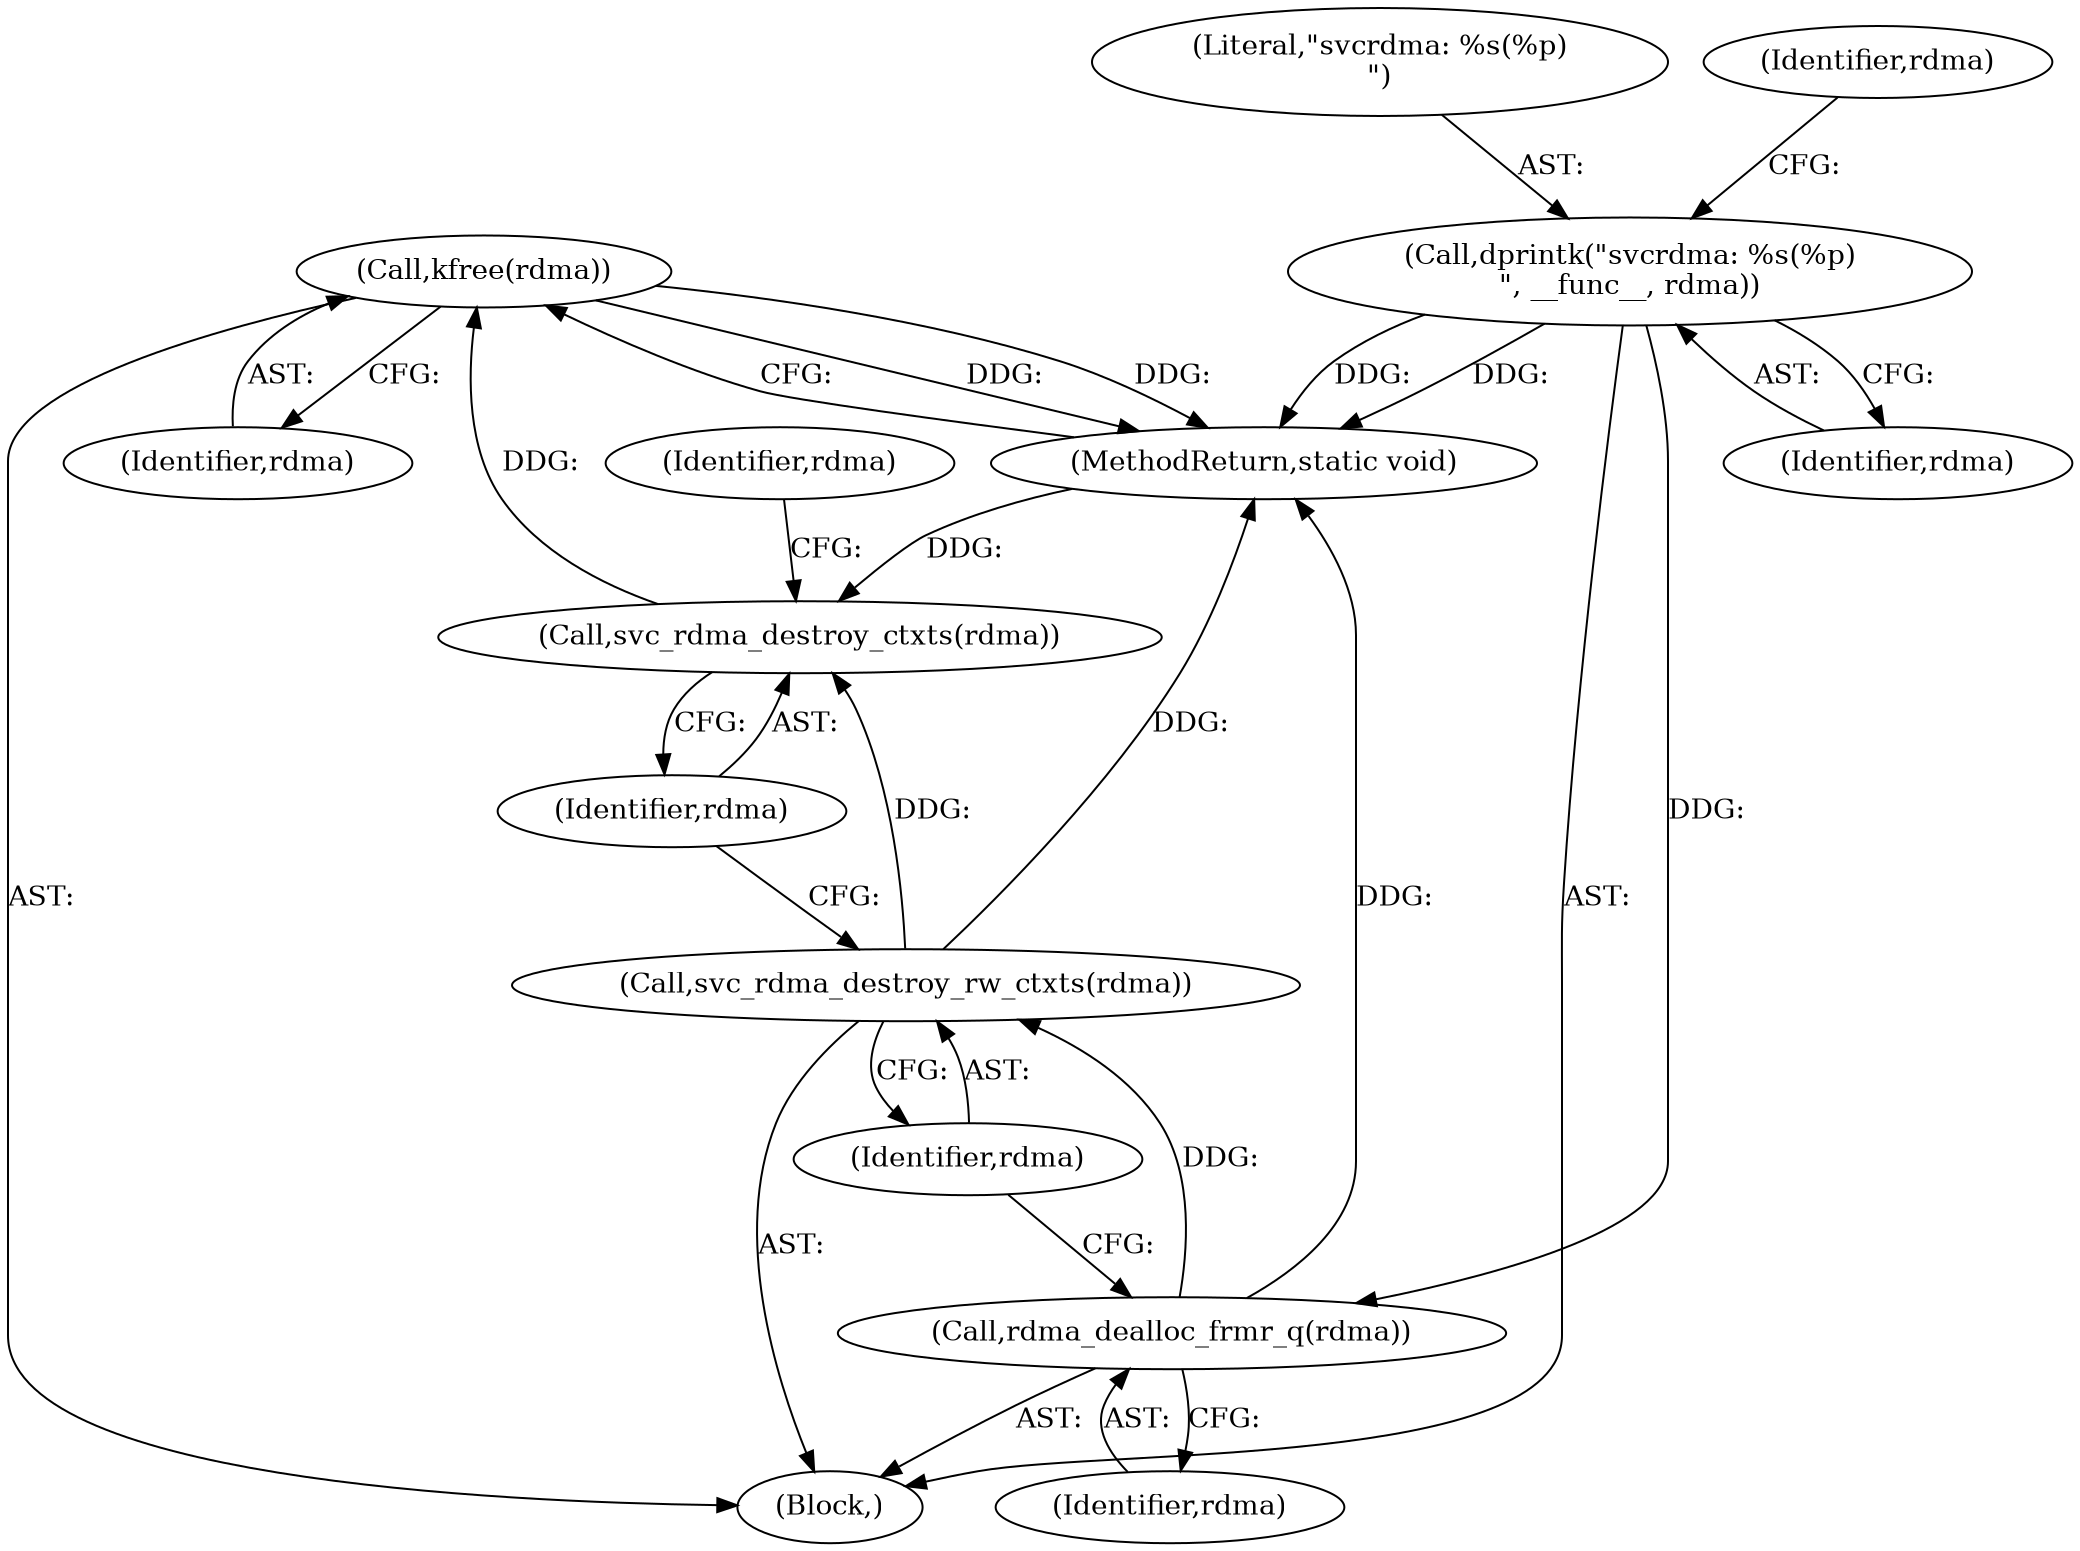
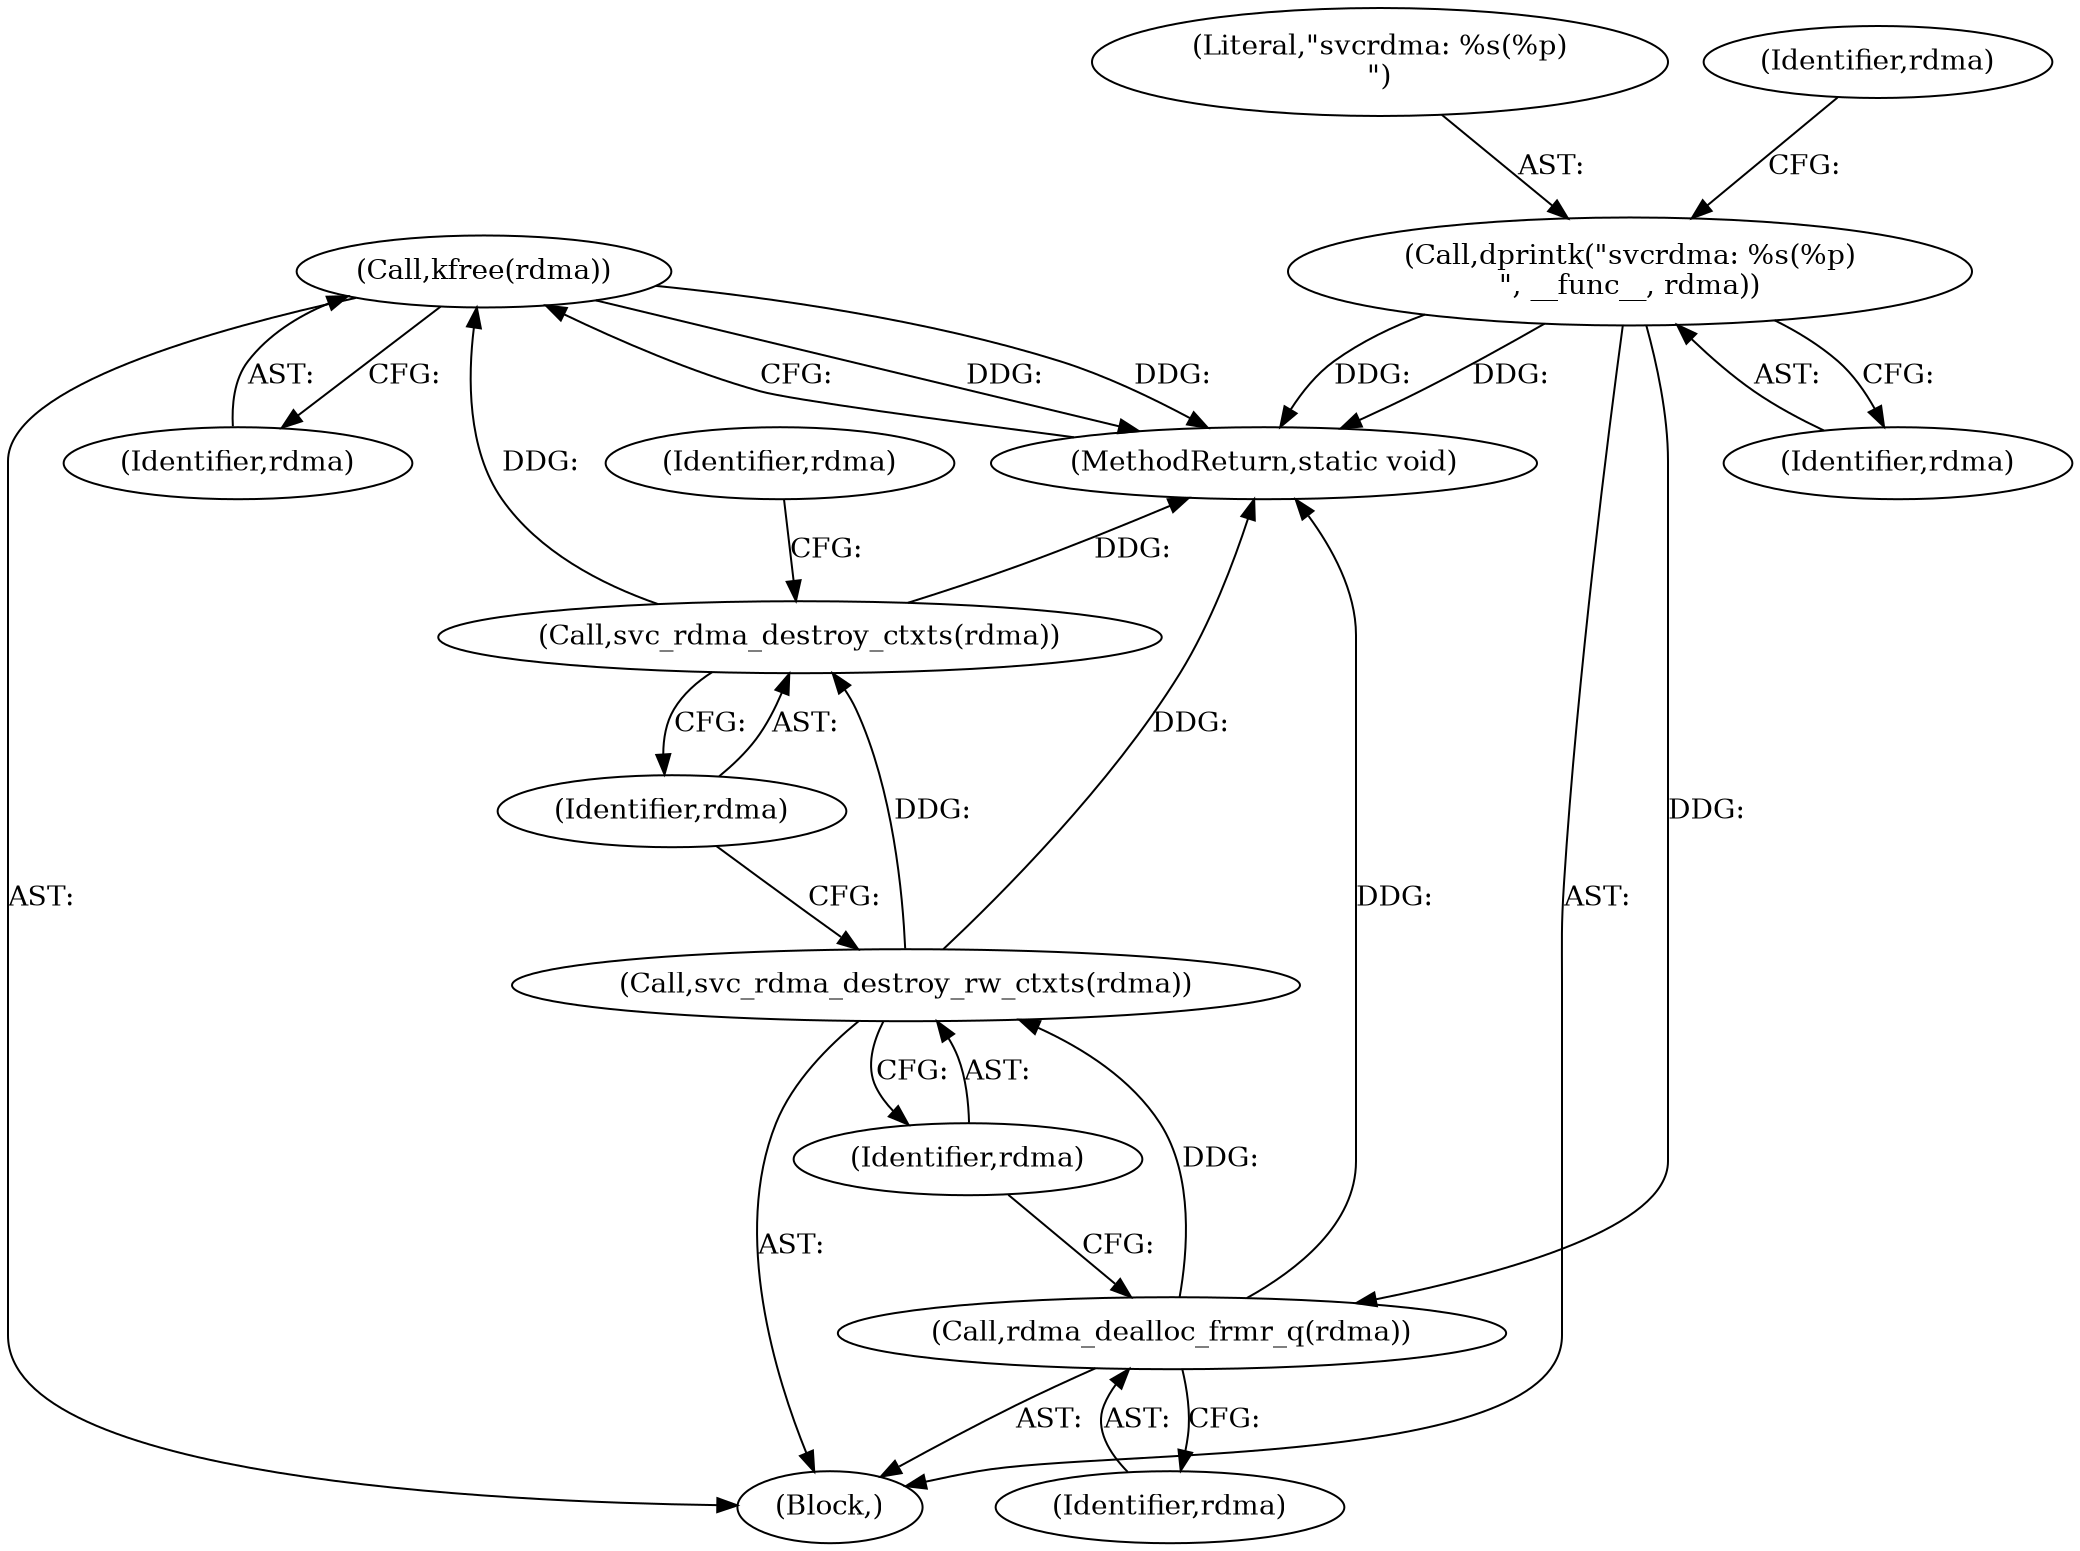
(956, 522) -> (1040, 558)
